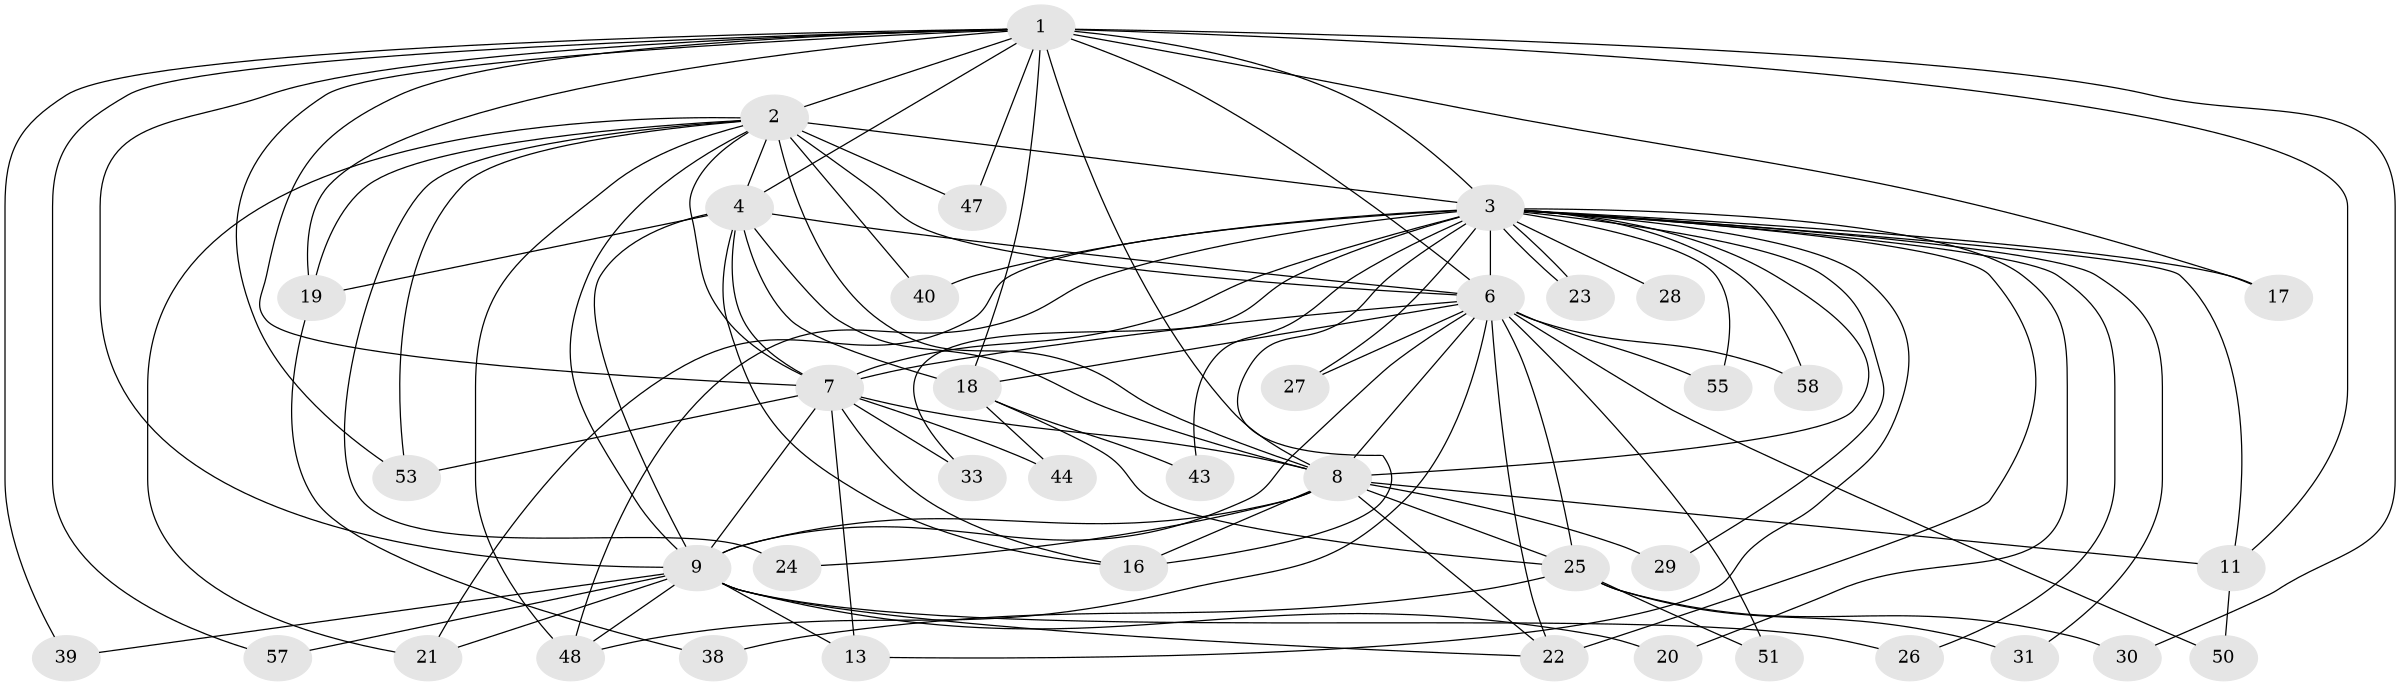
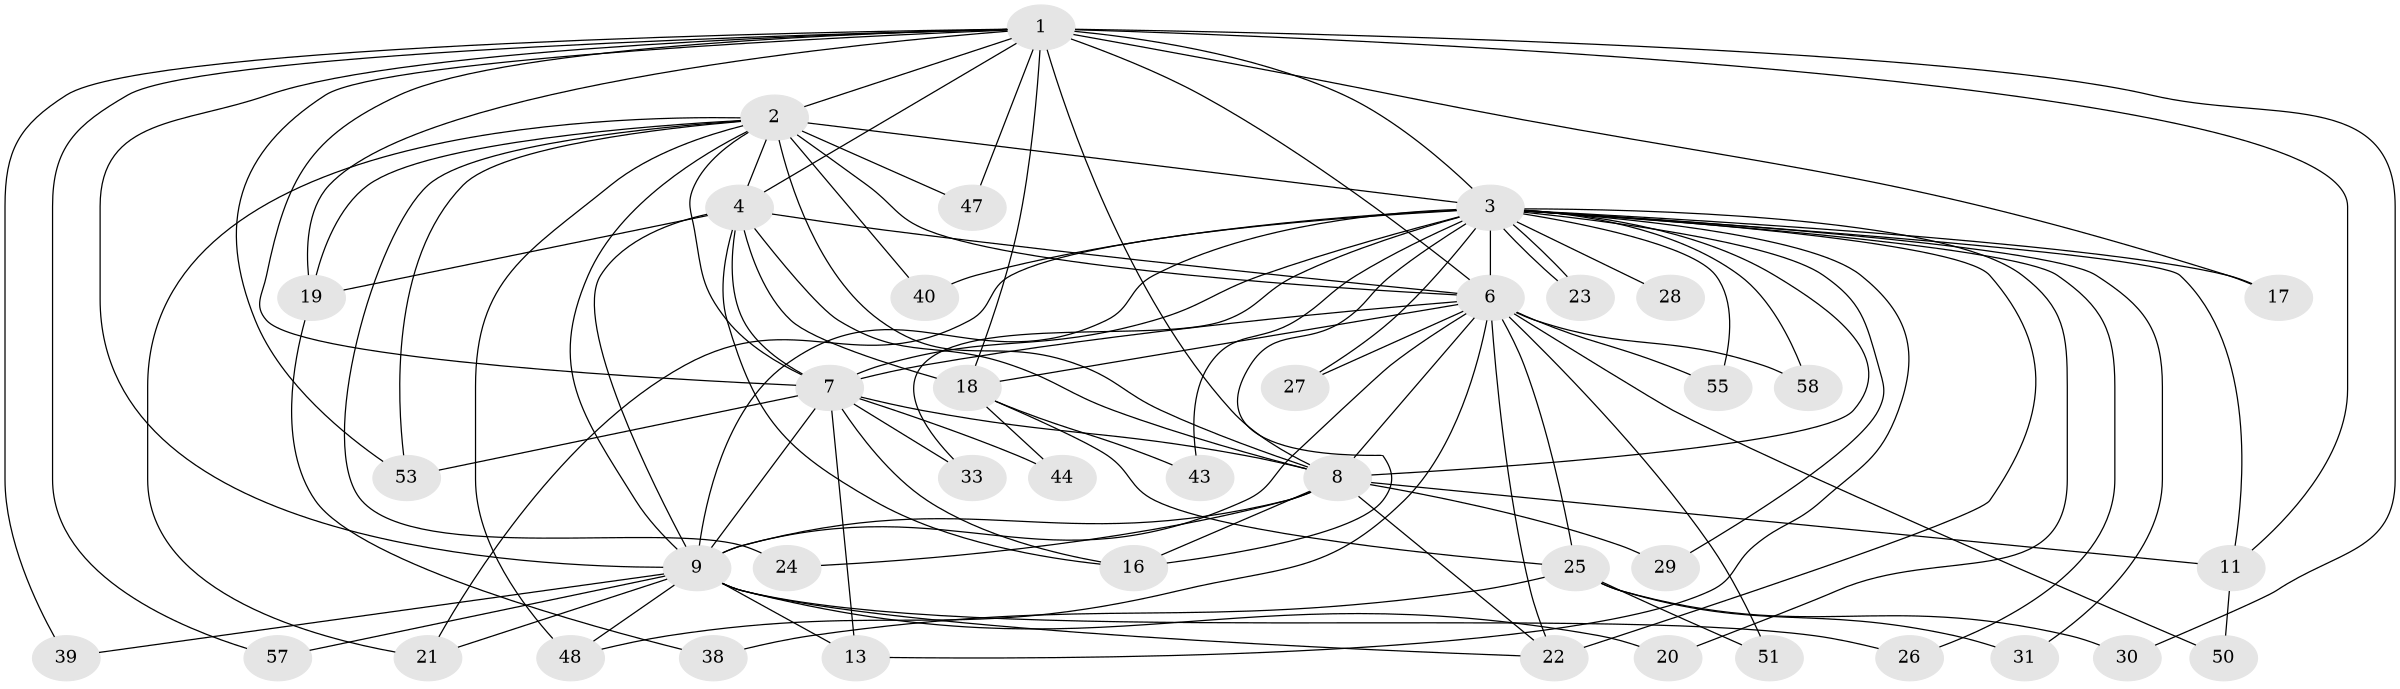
(969, 330) -> (1096, 324)
(1457, 523) -> none
